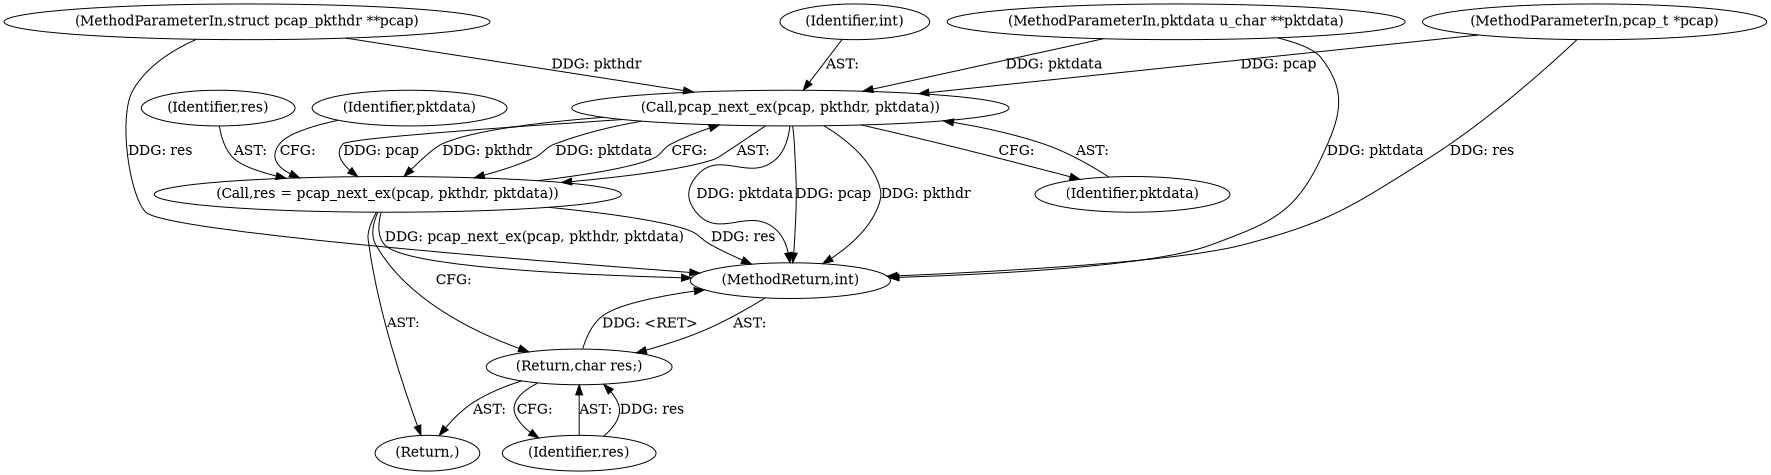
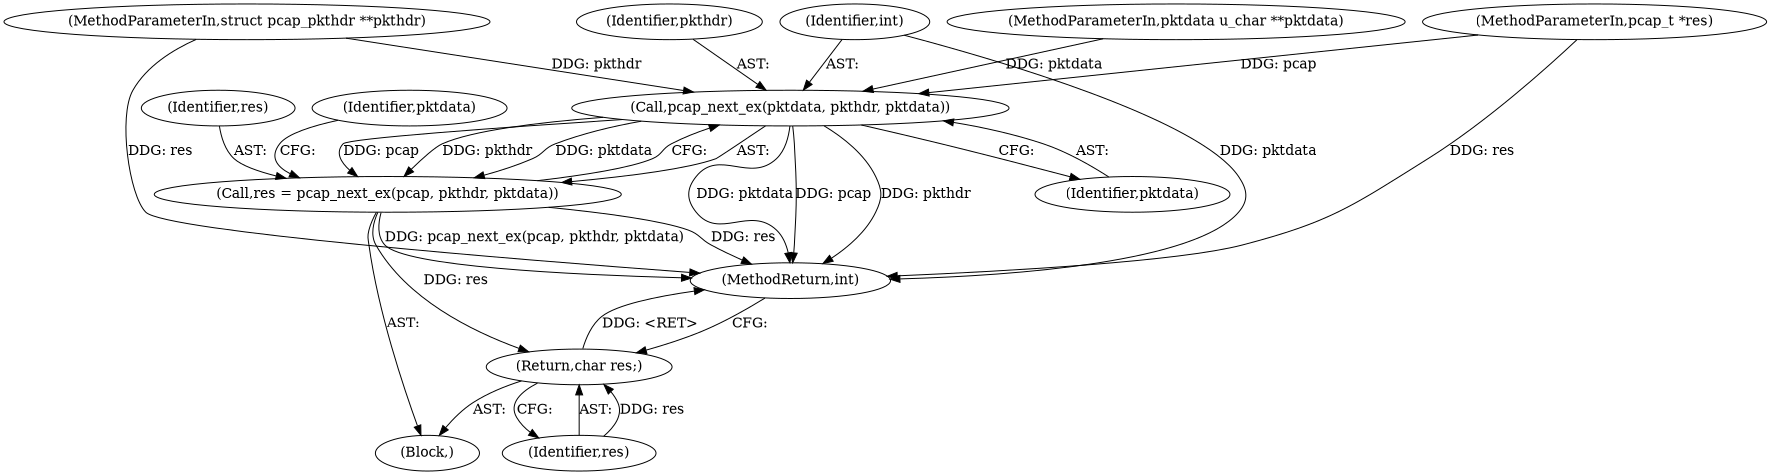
(247, 22) -> (247, 22)
none -> (669, 22)
(1595, 22) -> (1595, 22)
(790, 108) -> (790, 108)
(1219, 242) -> (1244, 186)
(456, 281) -> (456, 281)
(752, 324) -> (752, 324)
(427, 453) -> (427, 453)
